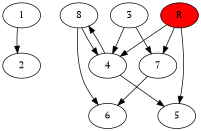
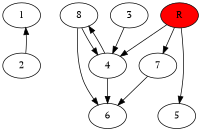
(141, 36) -> none
(17, 37) -> (26, 44)
(140, 89) -> (108, 87)
